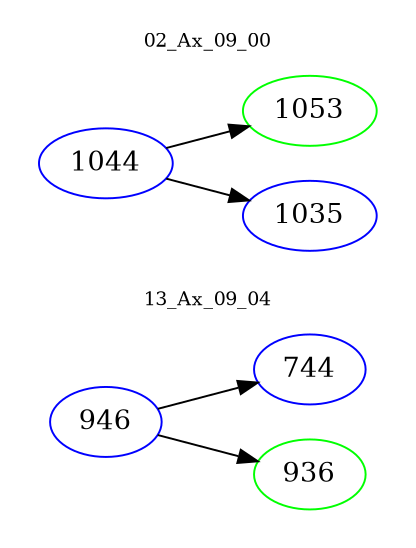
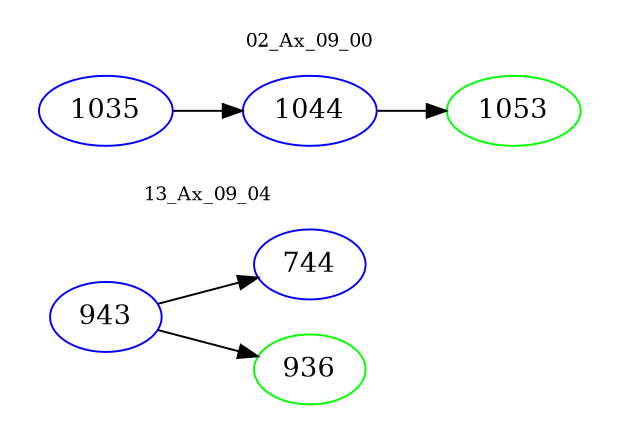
(198, 187) -> (198, 111)
(106, 422) -> (106, 317)
